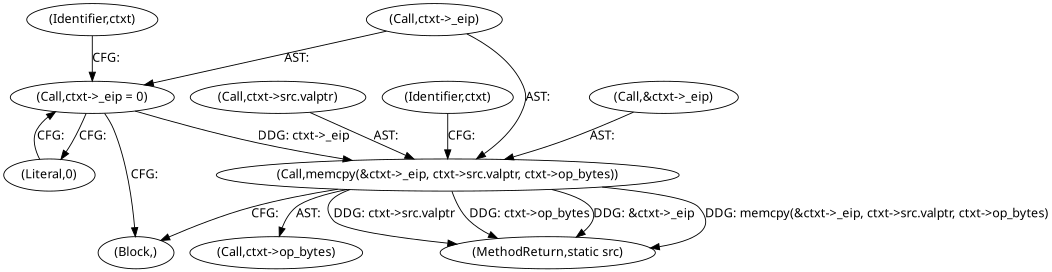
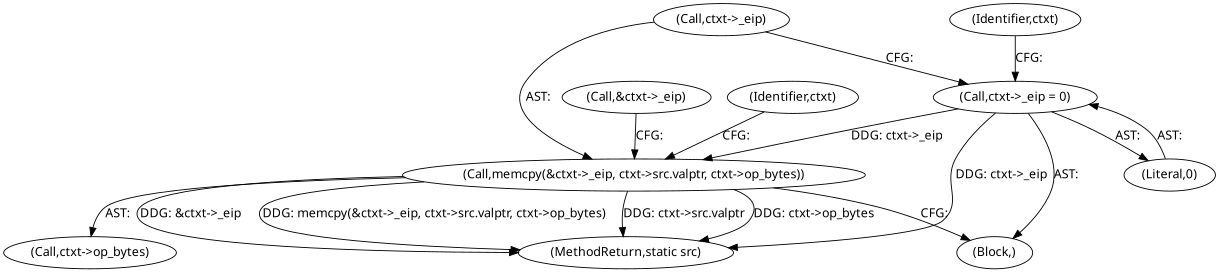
(299, 58) -> (901, 58)
(278, 97) -> none
(53, 136) -> (1172, 136)
(95, 136) -> (1130, 136)
(604, 136) -> (651, 136)
(146, 175) -> (1068, 175)
none -> (904, 232)
